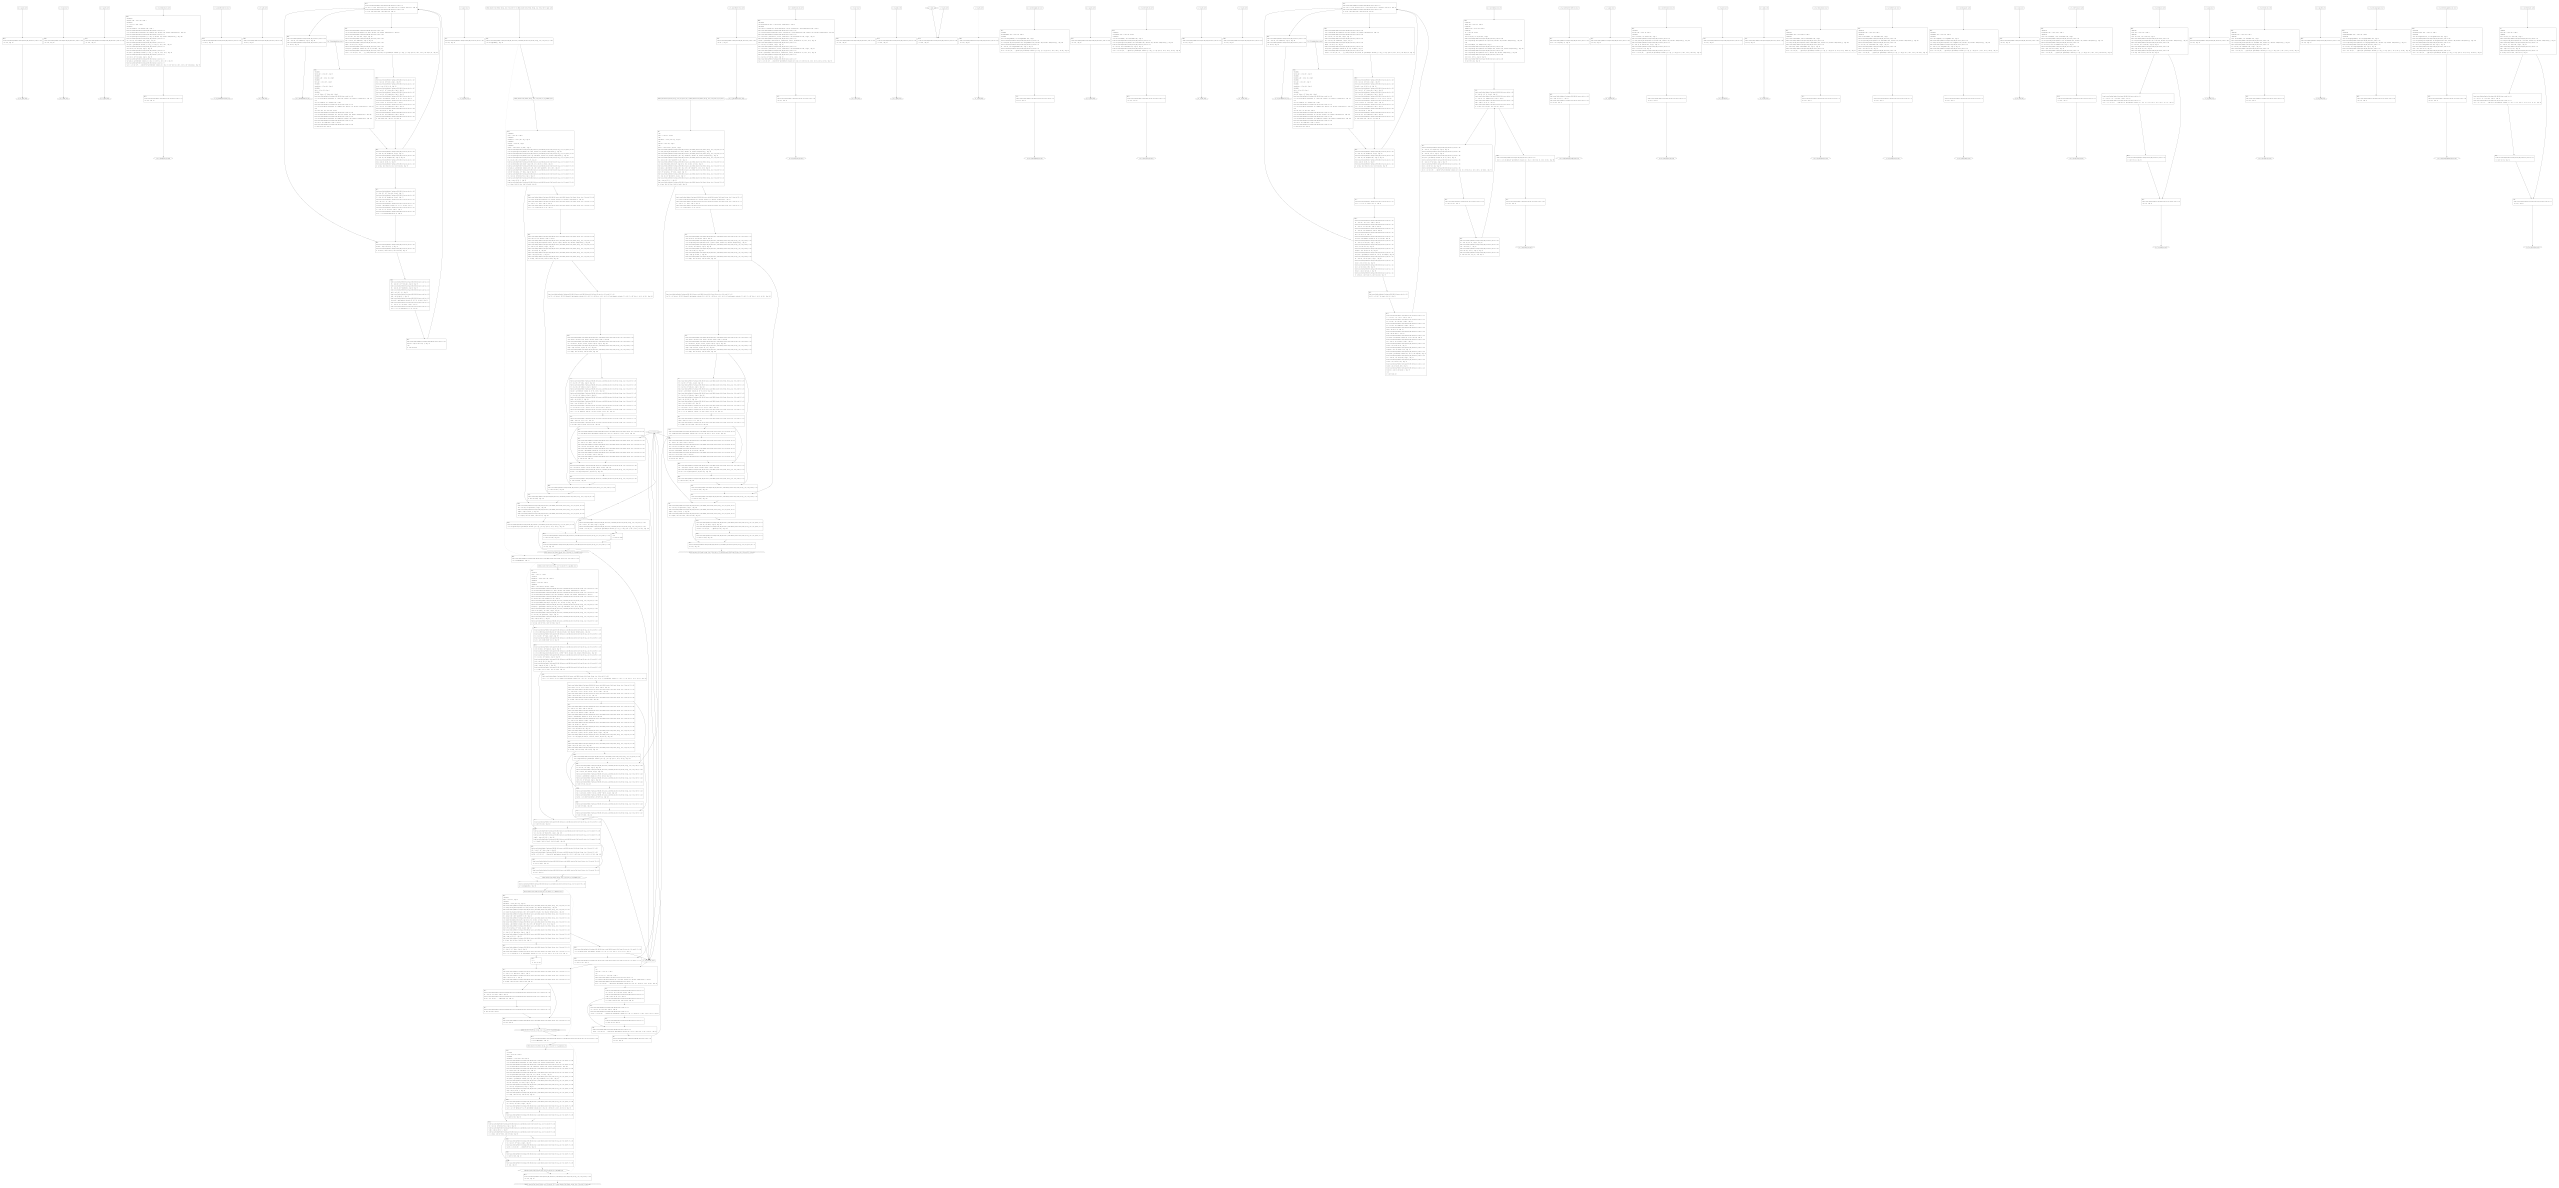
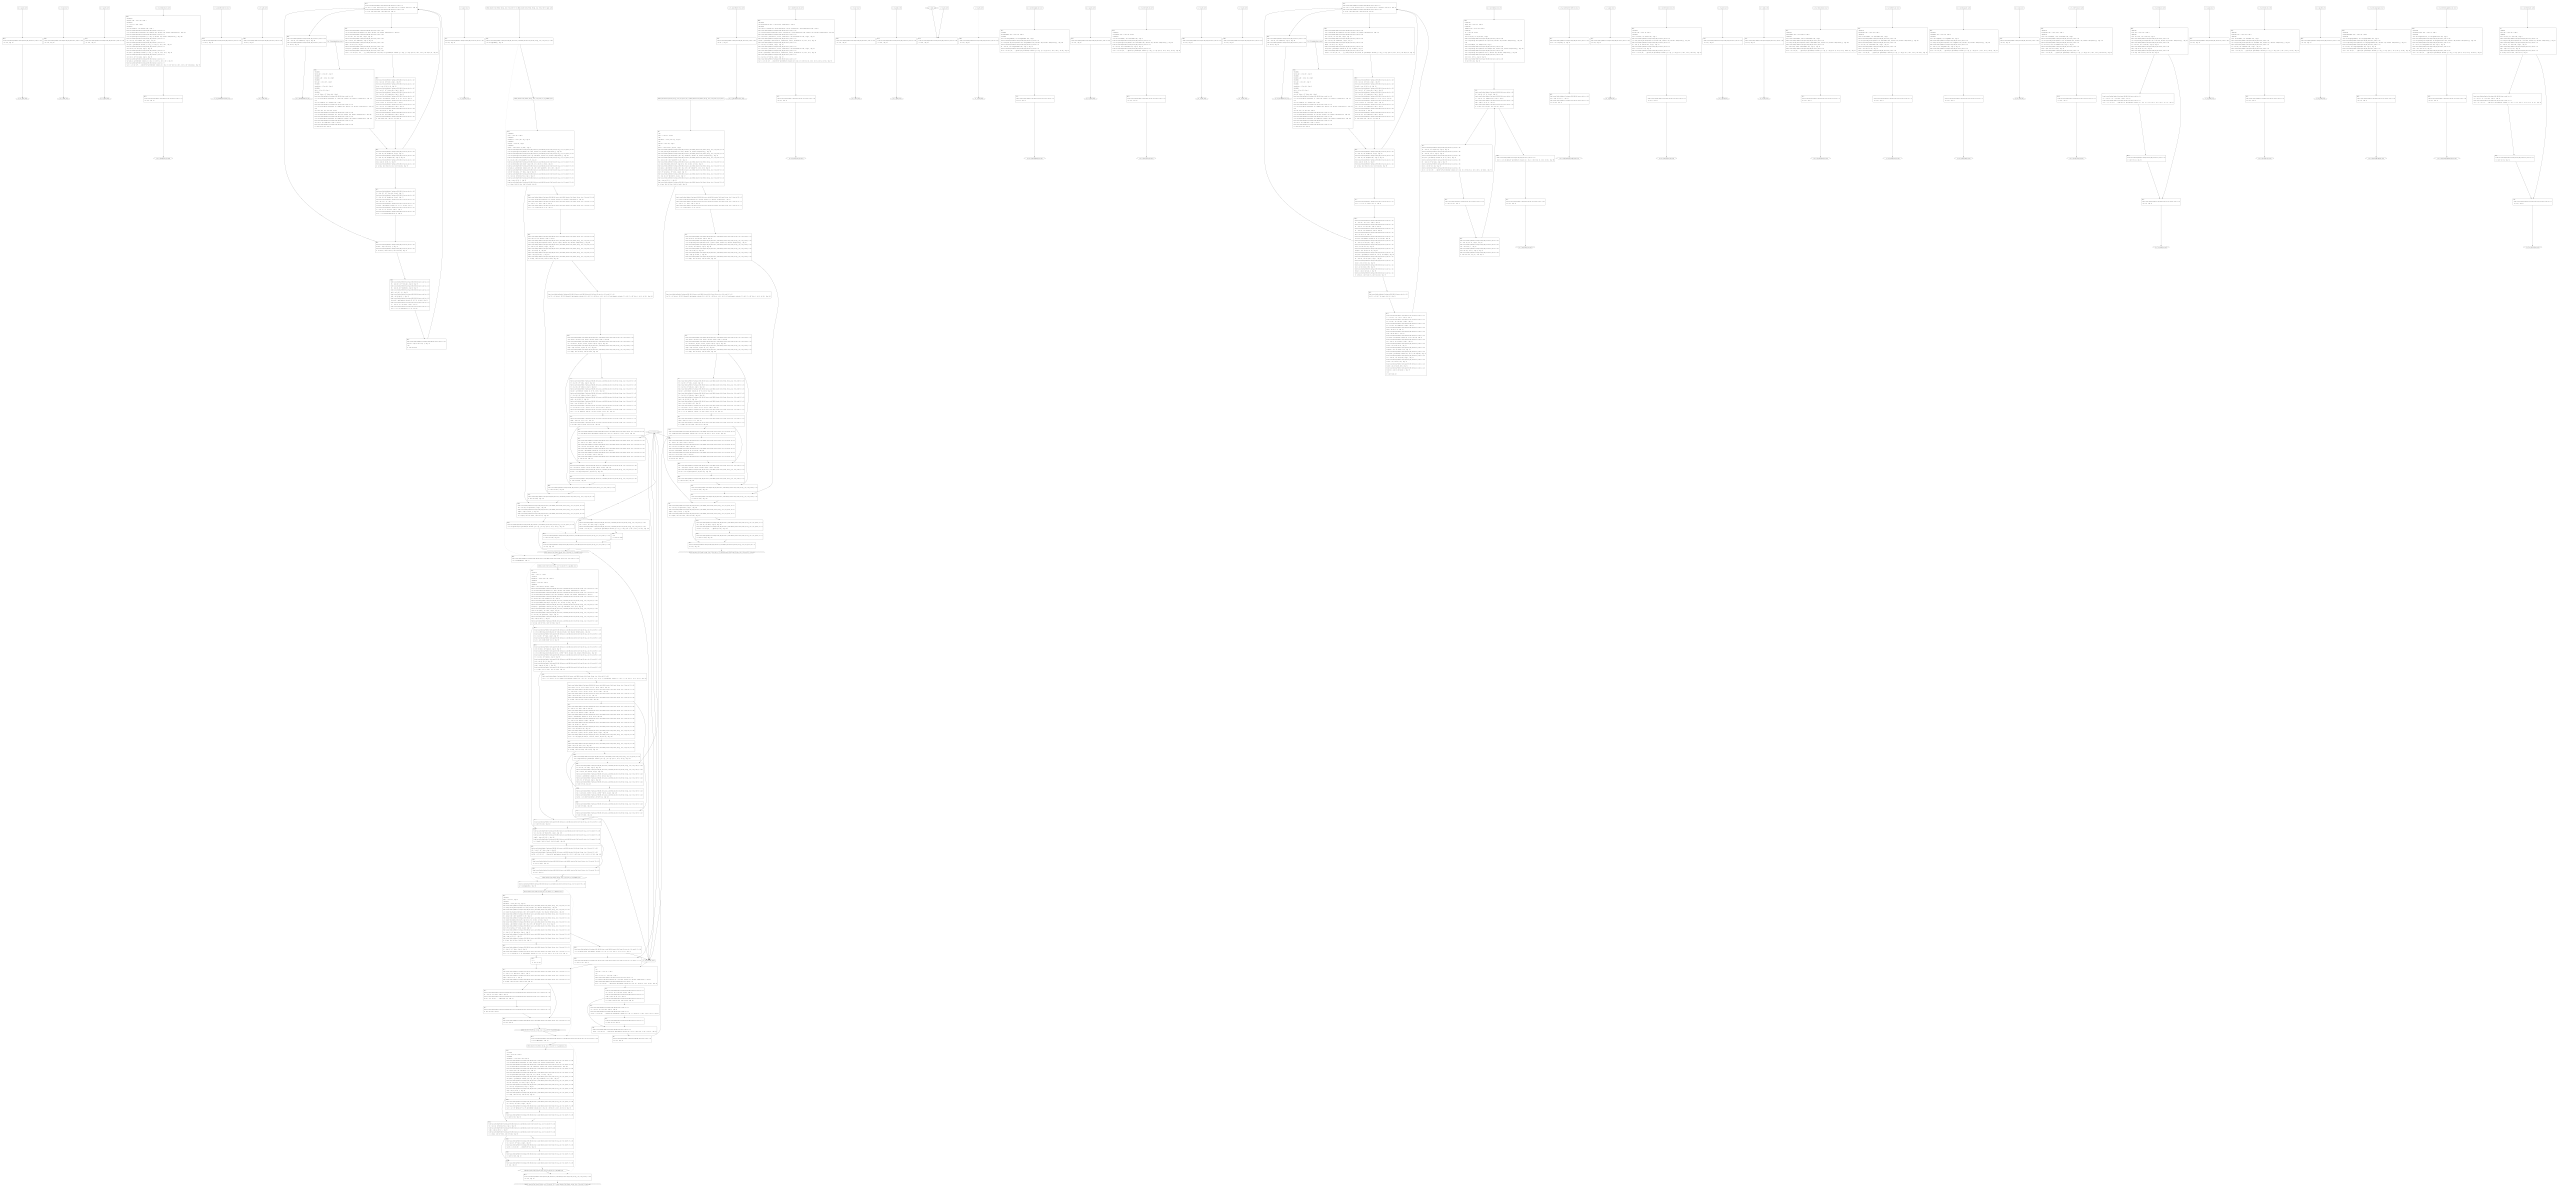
none -> (2376, 158)
